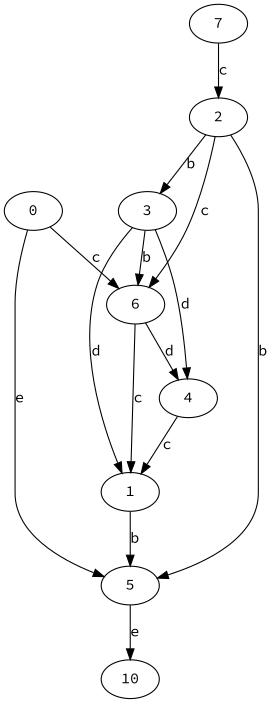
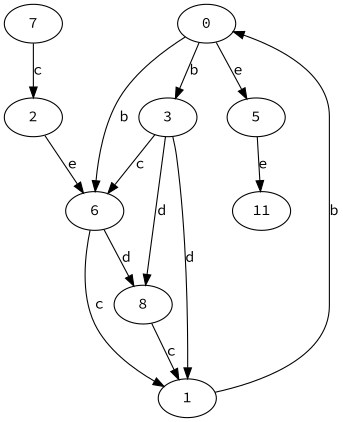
(186, 160) -> (189, 66)
(205, 211) -> (73, 164)
(96, 258) -> (124, 117)
(147, 258) -> (140, 164)
(258, 376) -> none
(188, 398) -> (143, 305)
(130, 533) -> (329, 225)
(130, 679) -> (262, 211)
